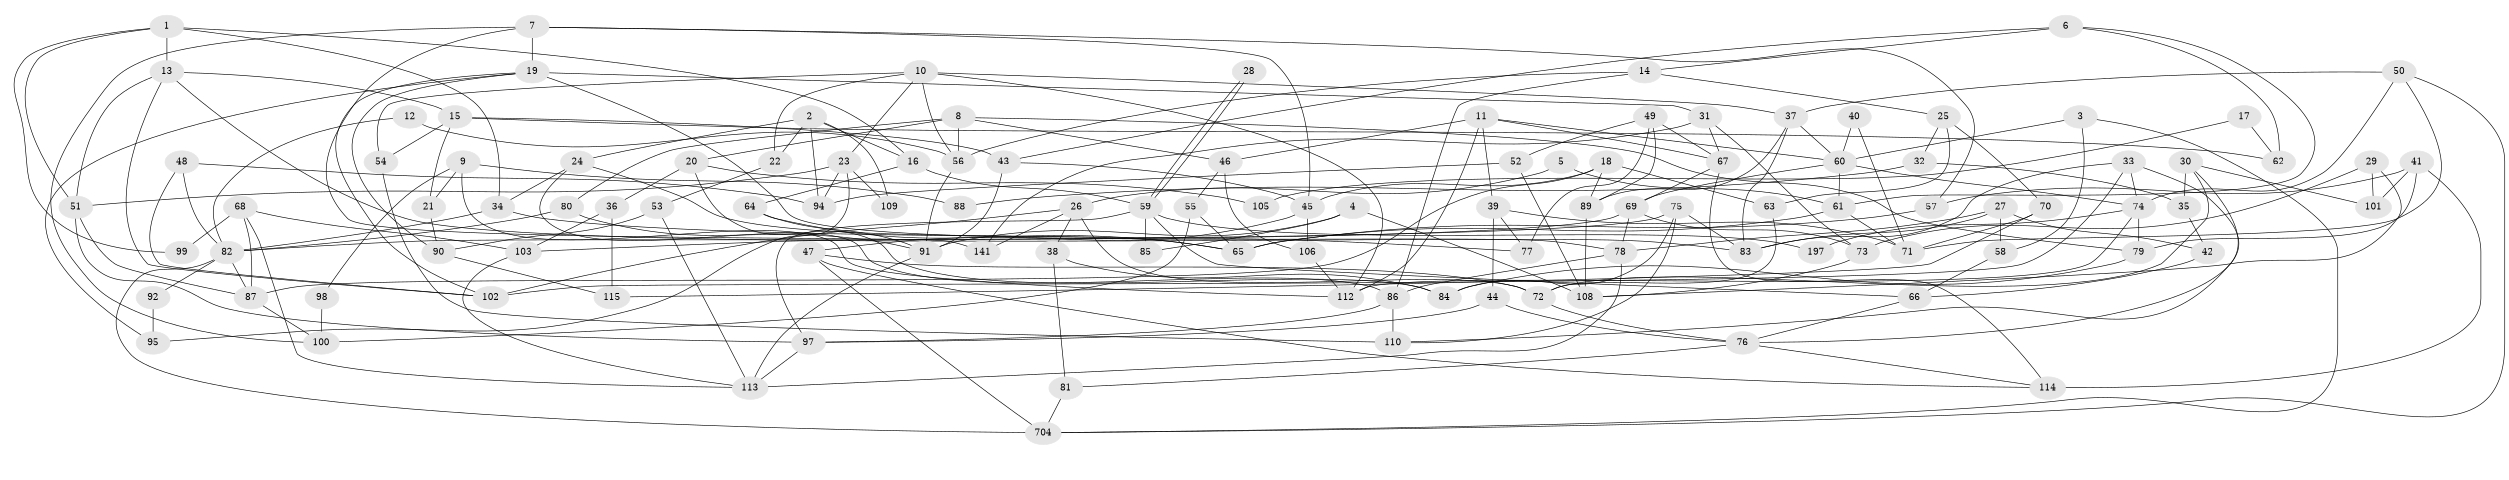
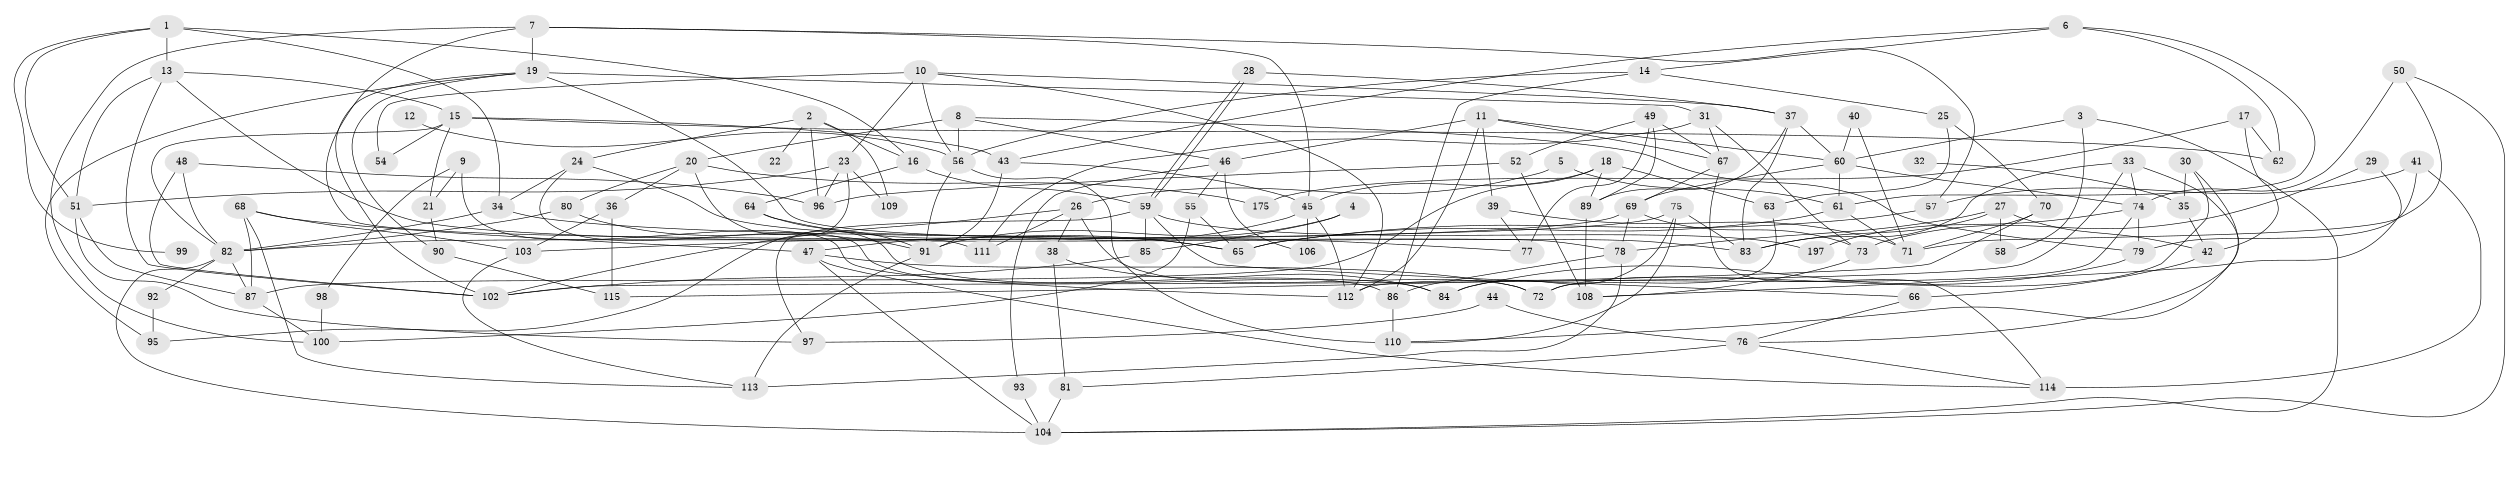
(2093, 79) -> (1508, 86)
(821, 90) -> none
(1934, 134) -> none
(754, 138) -> (618, 185)
(275, 149) -> (239, 136)
none -> (2278, 204)
(657, 207) -> none
(819, 207) -> (819, 207)
(960, 207) -> none
(1261, 207) -> (1261, 207)
(2374, 207) -> none
(211, 230) -> (523, 237)
(982, 252) -> (982, 252)
(1475, 252) -> none
(1493, 254) -> none
none -> (959, 273)
(1327, 275) -> (1335, 250)
(1958, 275) -> none
(1215, 328) -> none
(1638, 328) -> none
(838, 330) -> (1178, 301)
(779, 365) -> none
none -> (1019, 388)
(1043, 433) -> (1043, 433)
